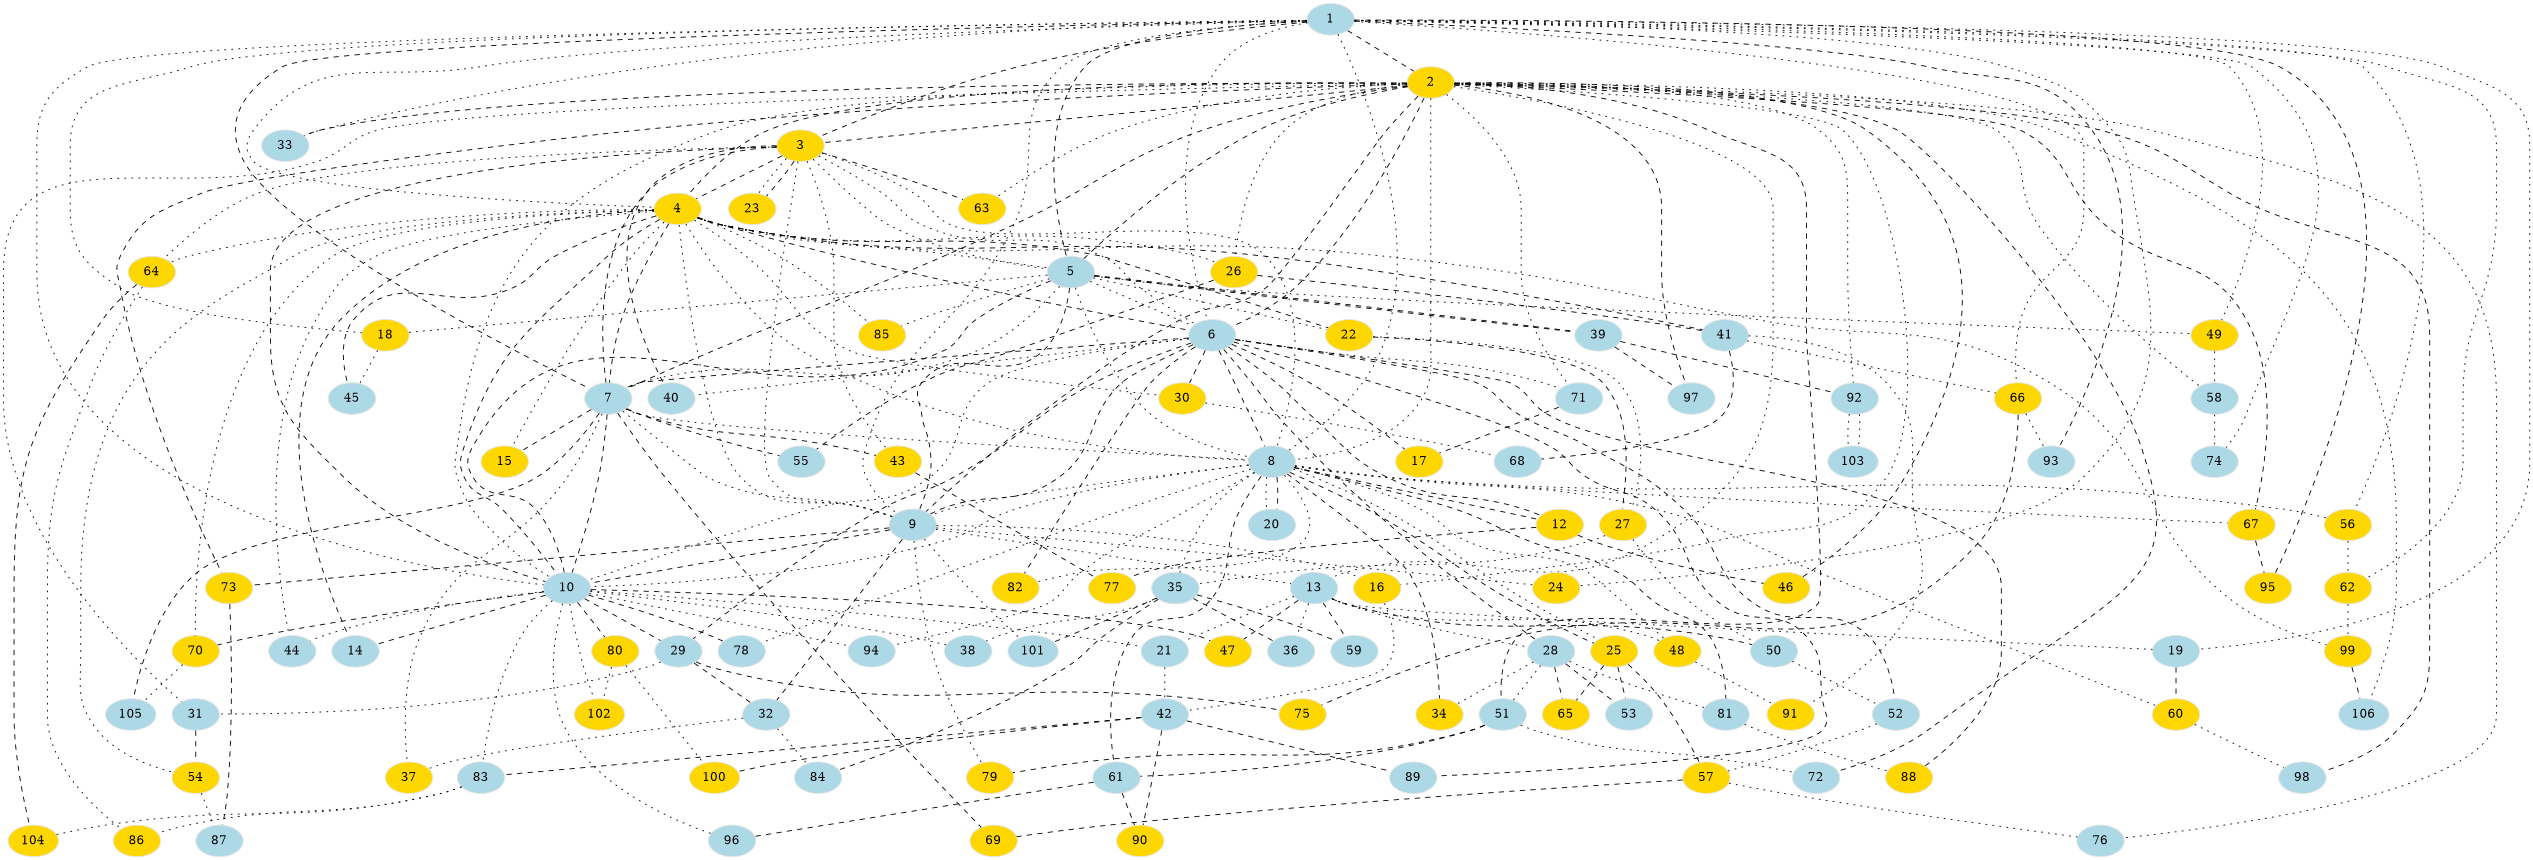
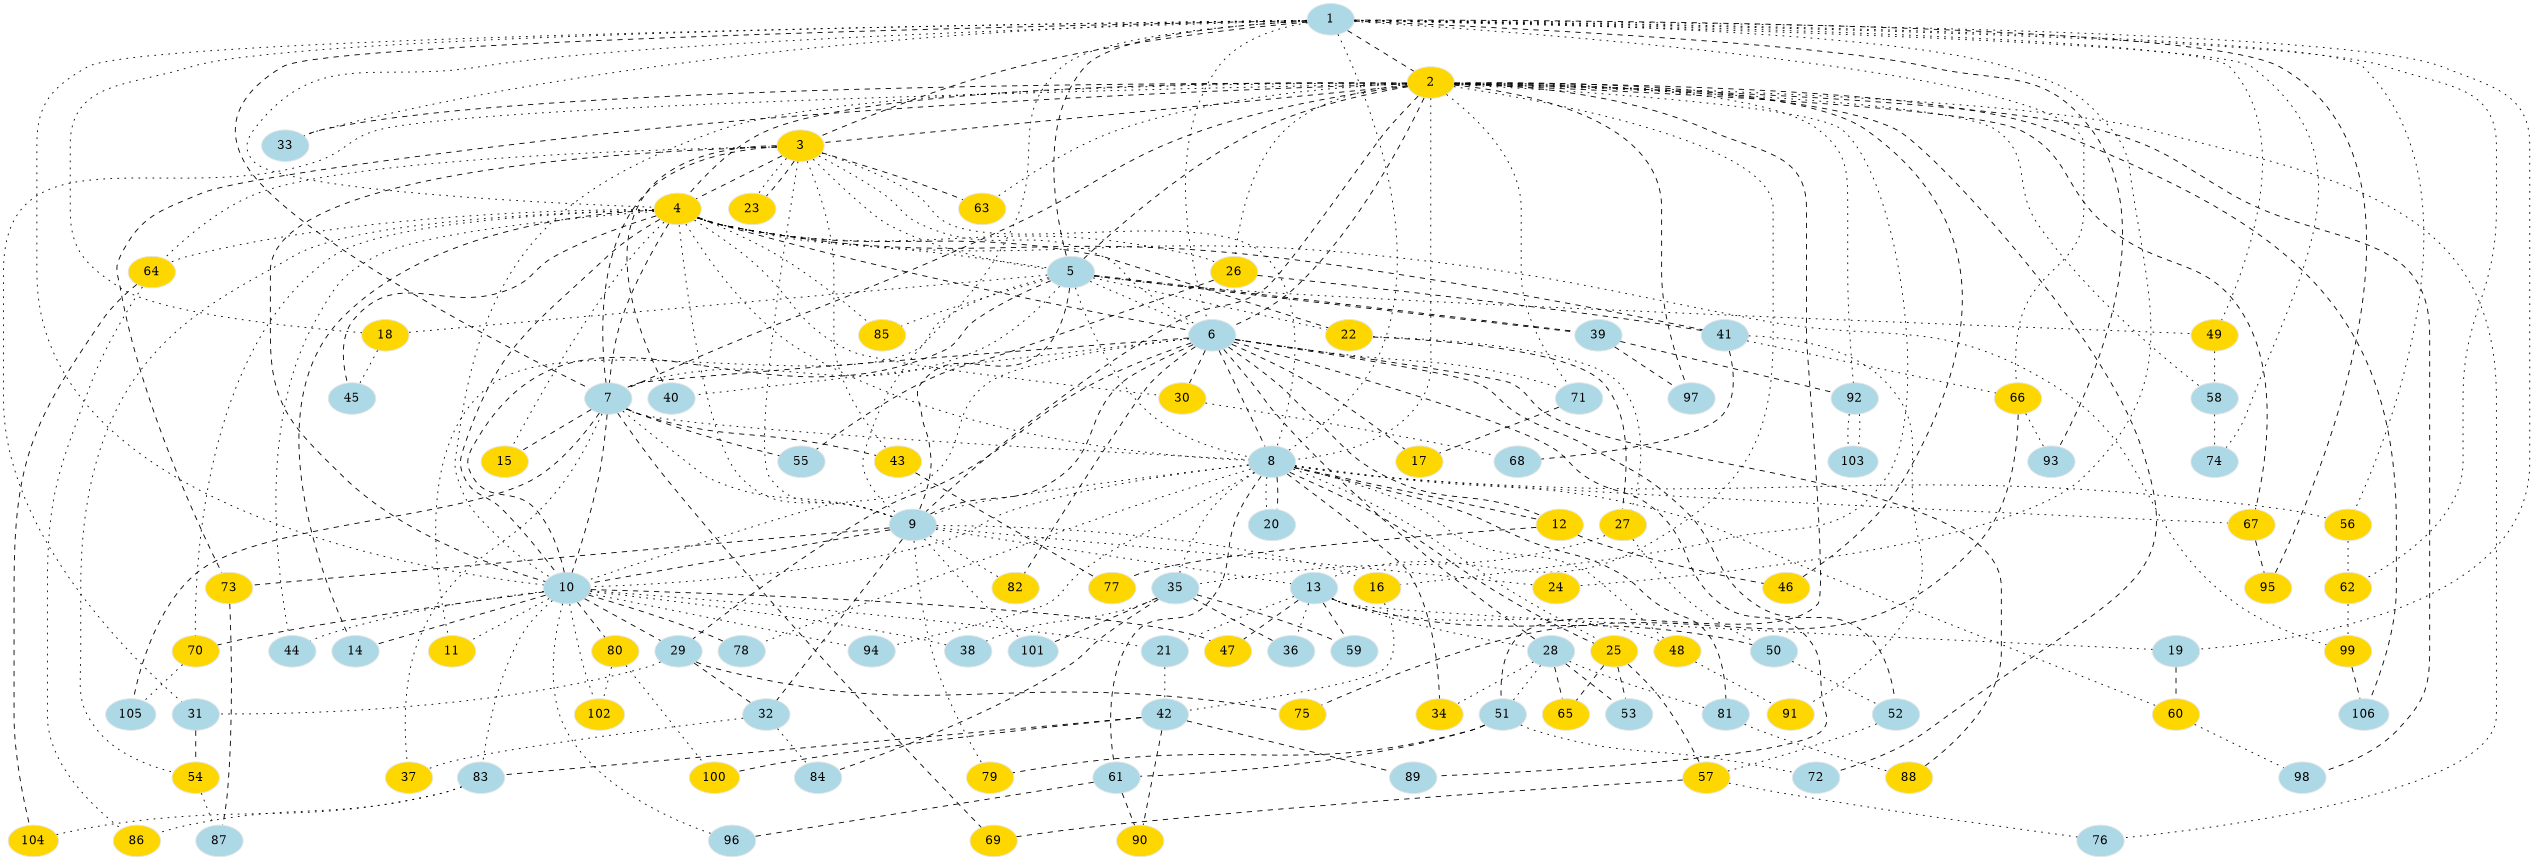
(2118, 159) -> (2118, 159)
(1218, 566) -> (964, 557)
none -> (452, 651)
